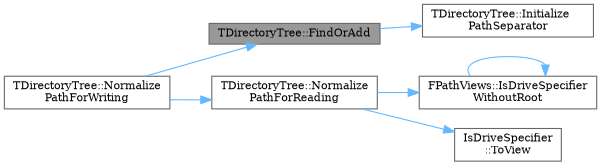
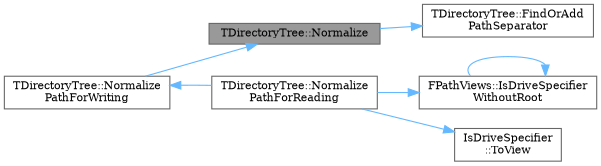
(508, 21) -> (508, 21)
(295, 34) -> (295, 34)
(185, 100) -> (196, 85)
